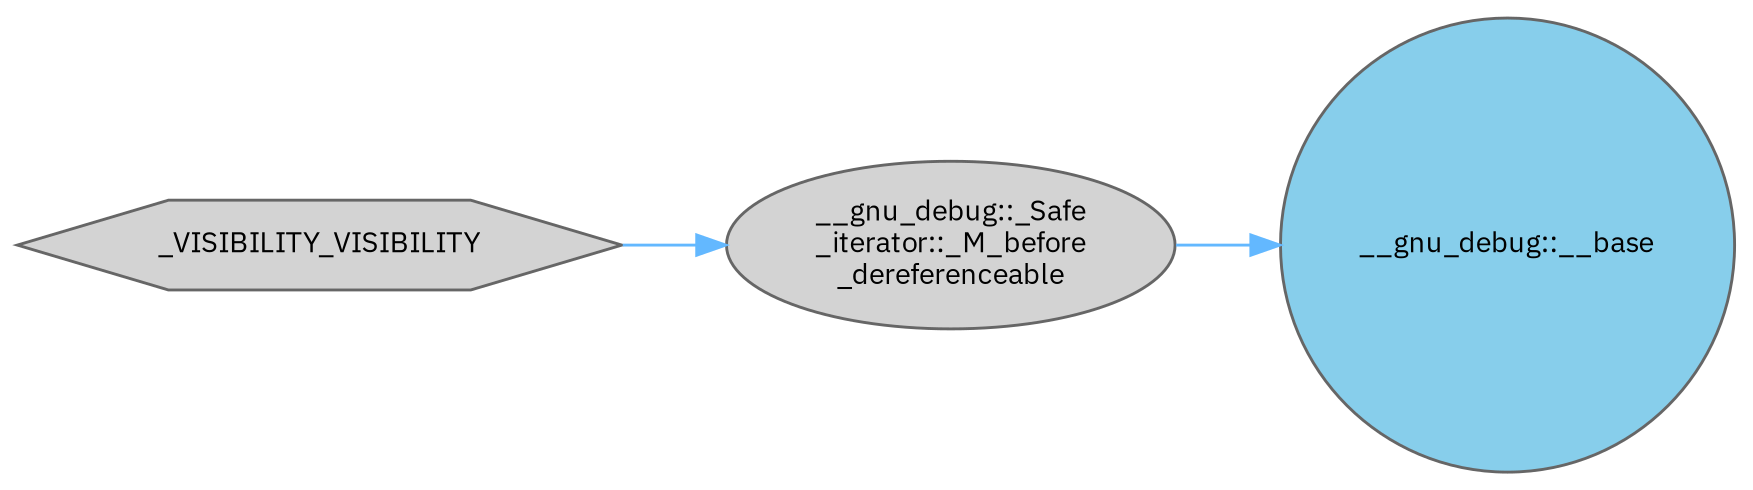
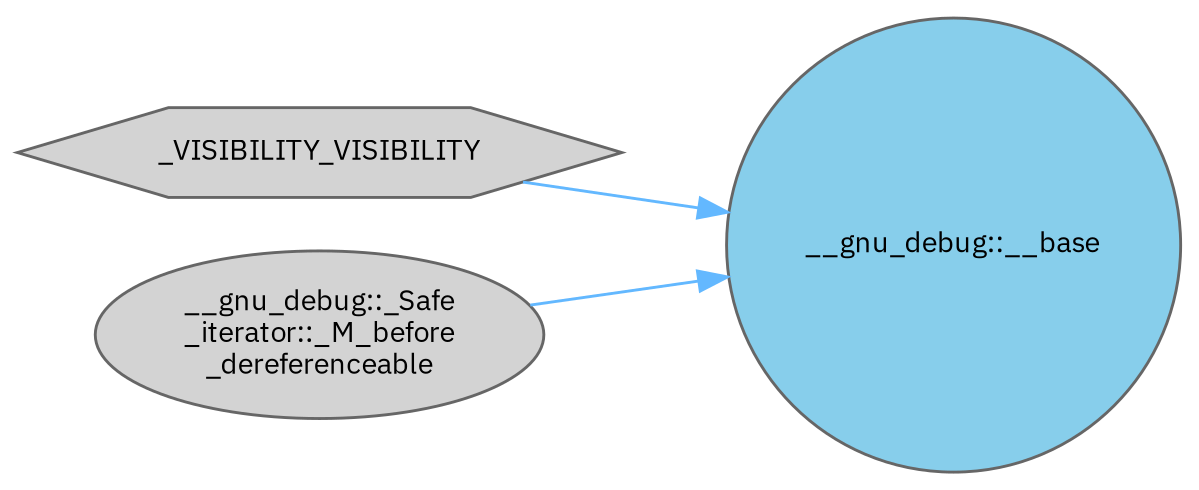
(660, 245) -> (611, 195)
